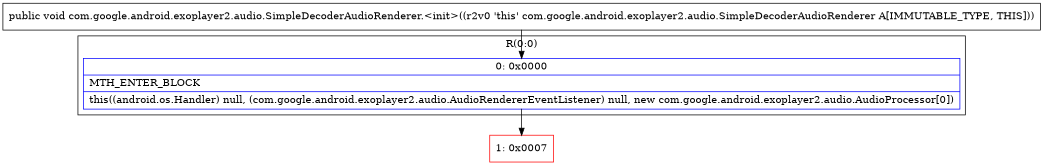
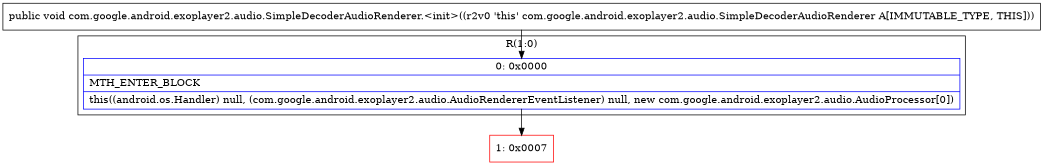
(522, 44) -> (522, 44)
